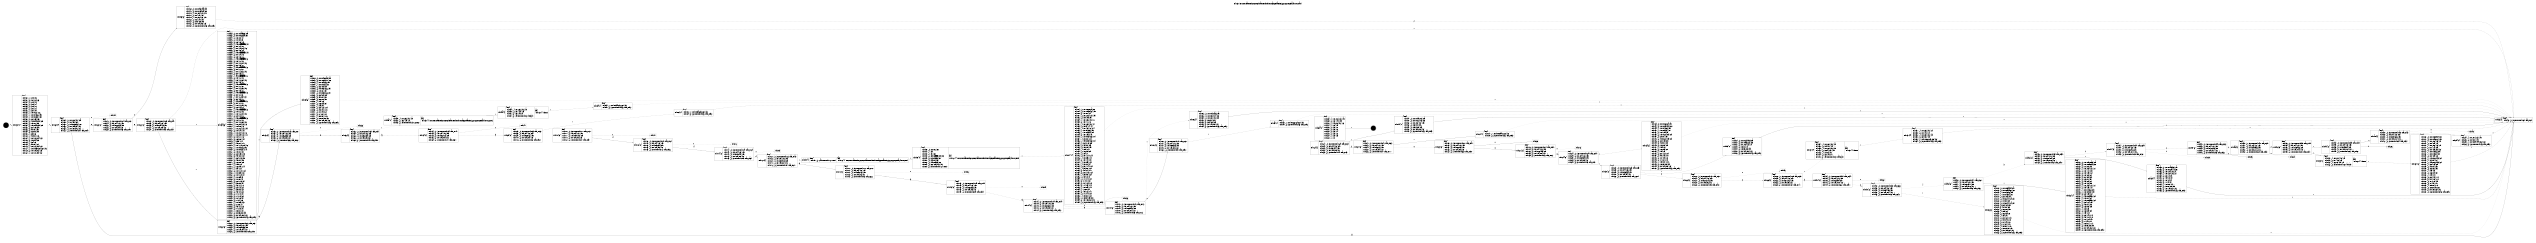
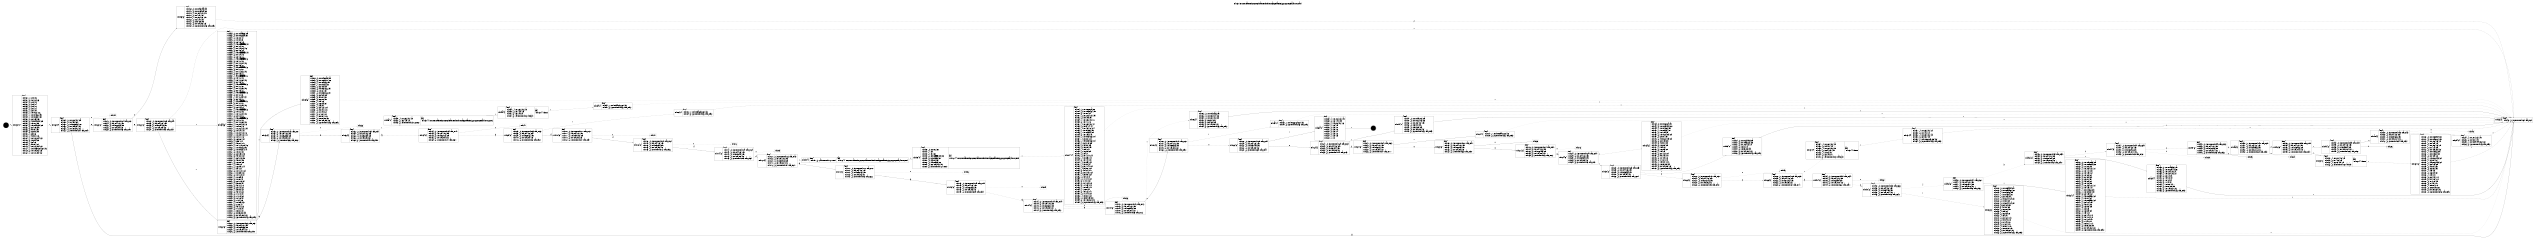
none -> (547, 135)
none -> (1249, 146)
